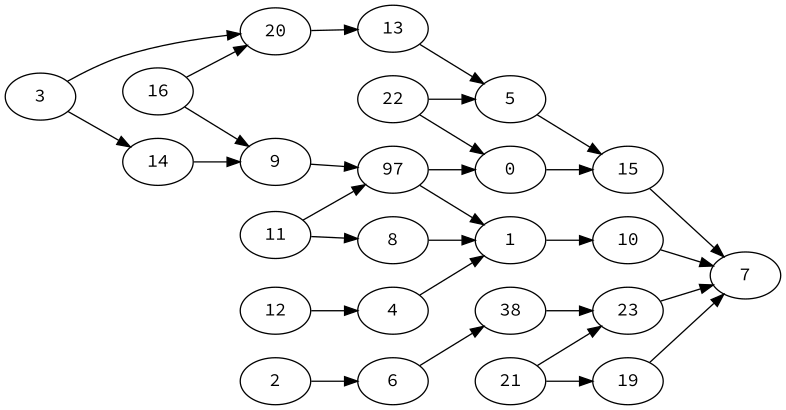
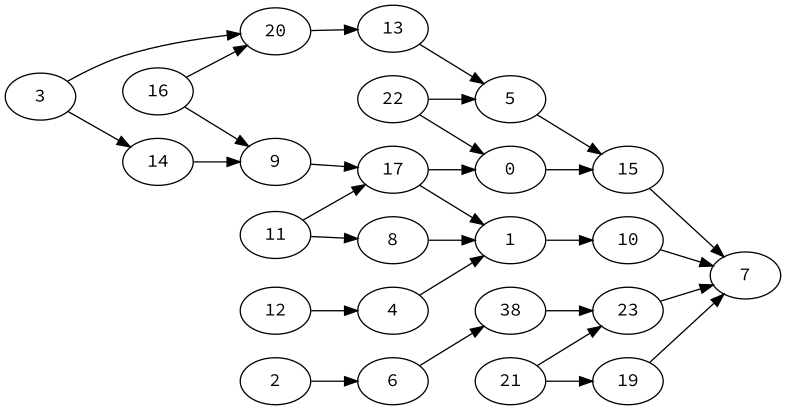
(393, 170) -> (393, 170)
